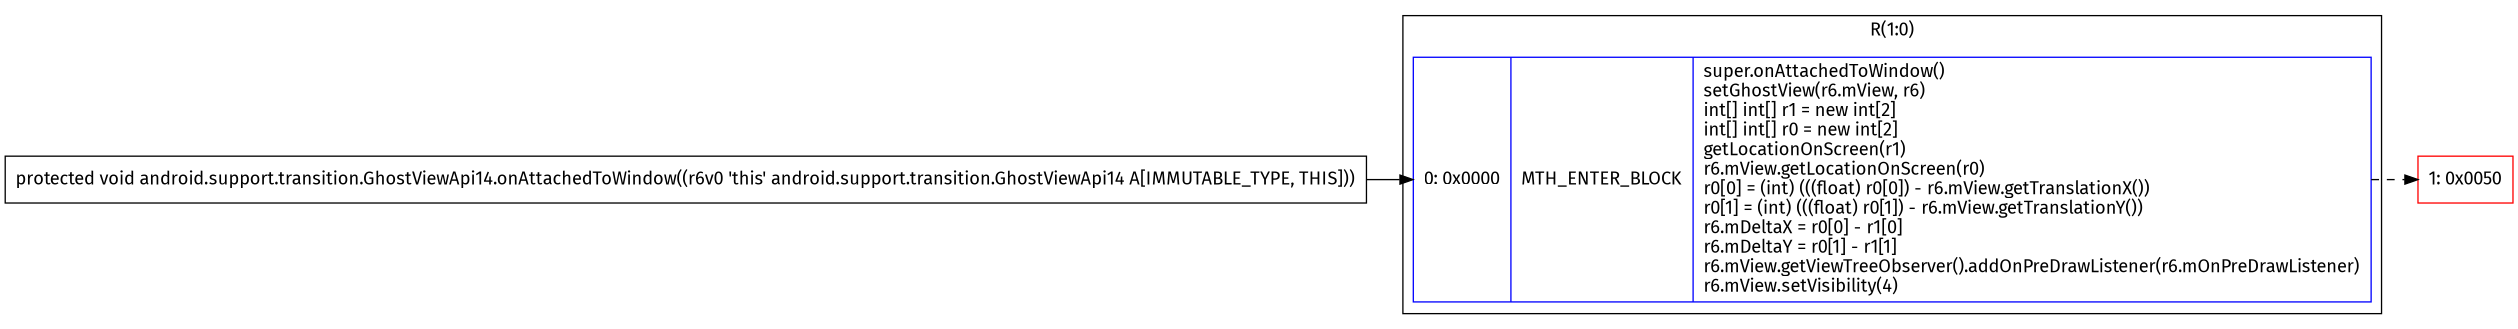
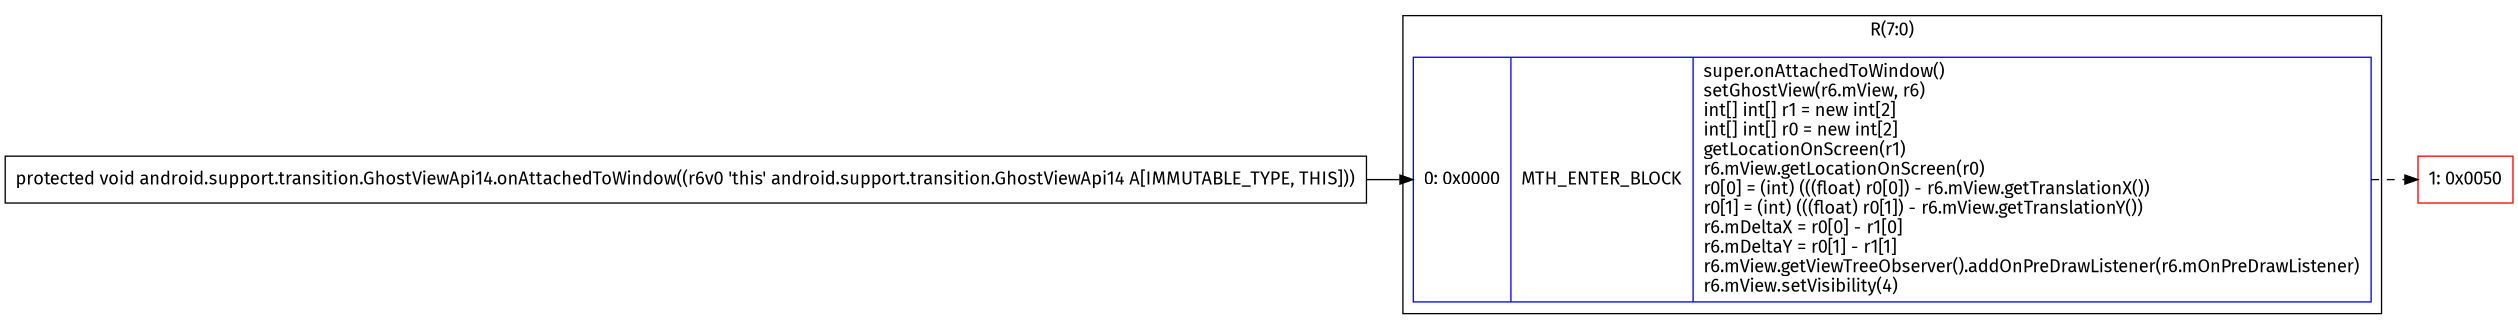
(1892, 31) -> (1892, 31)
